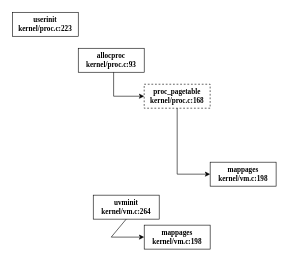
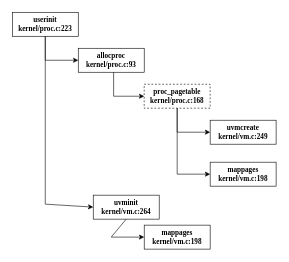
none -> (72, 60)
none -> (204, 132)
none -> (243, 132)
none -> (65, 206)
